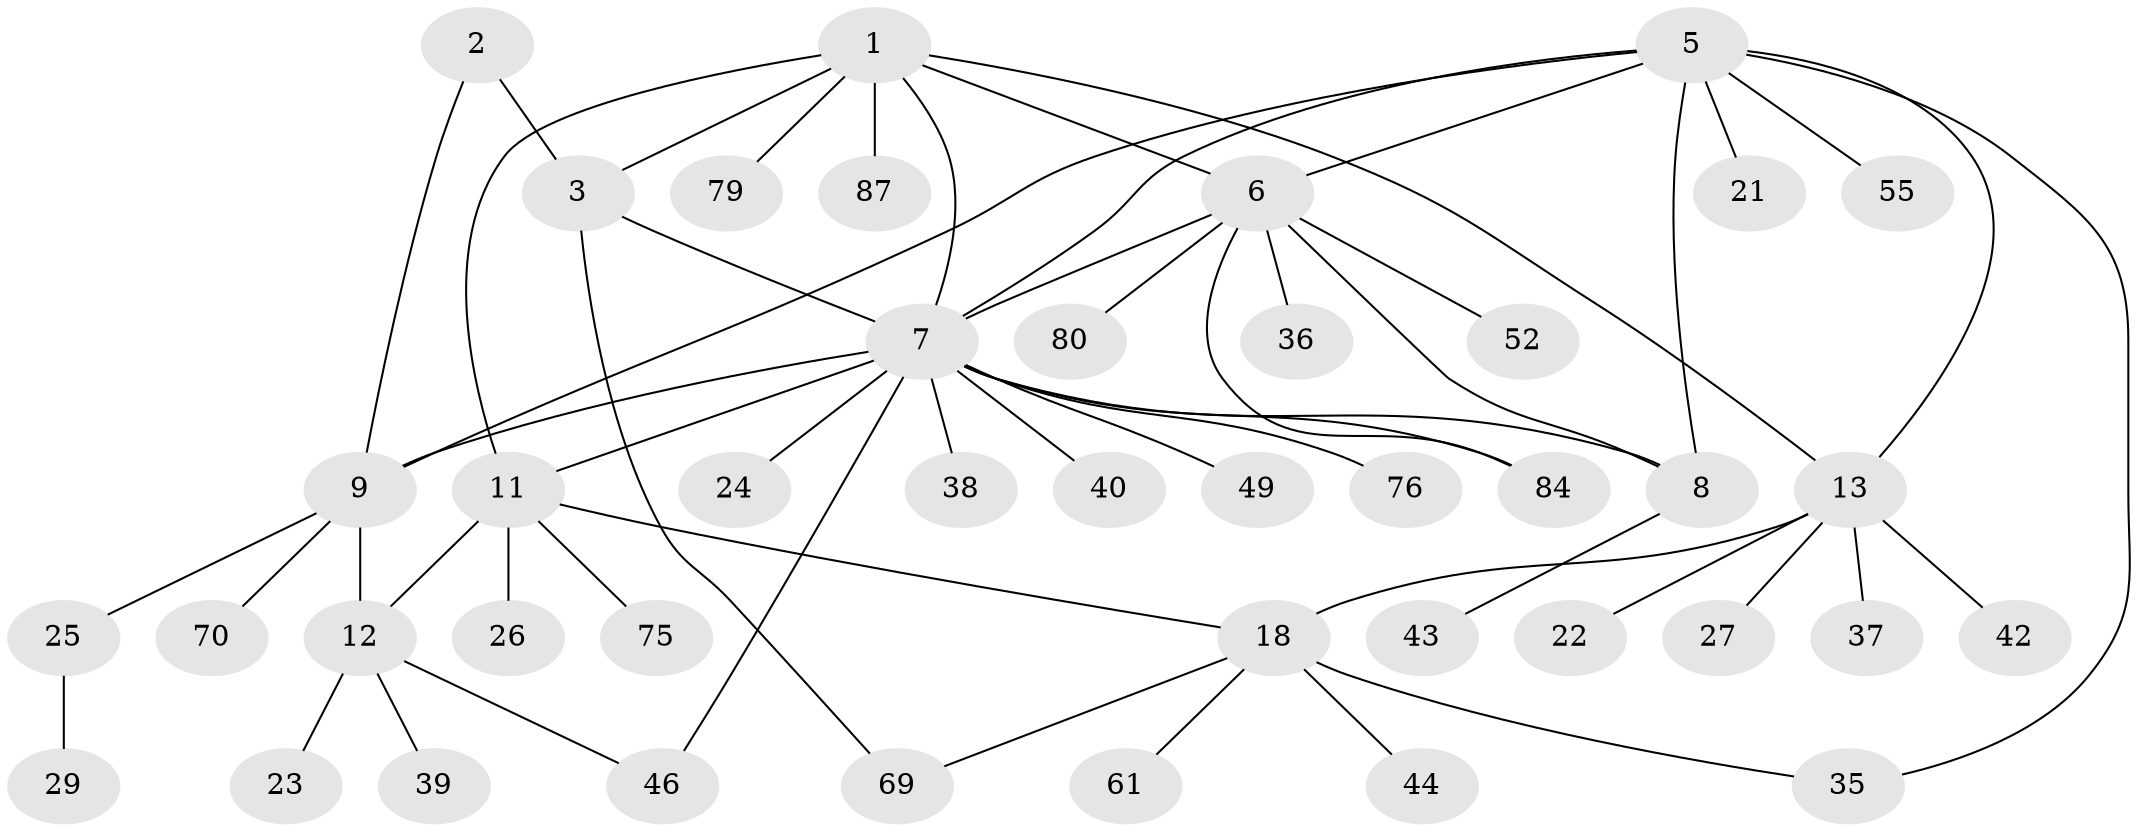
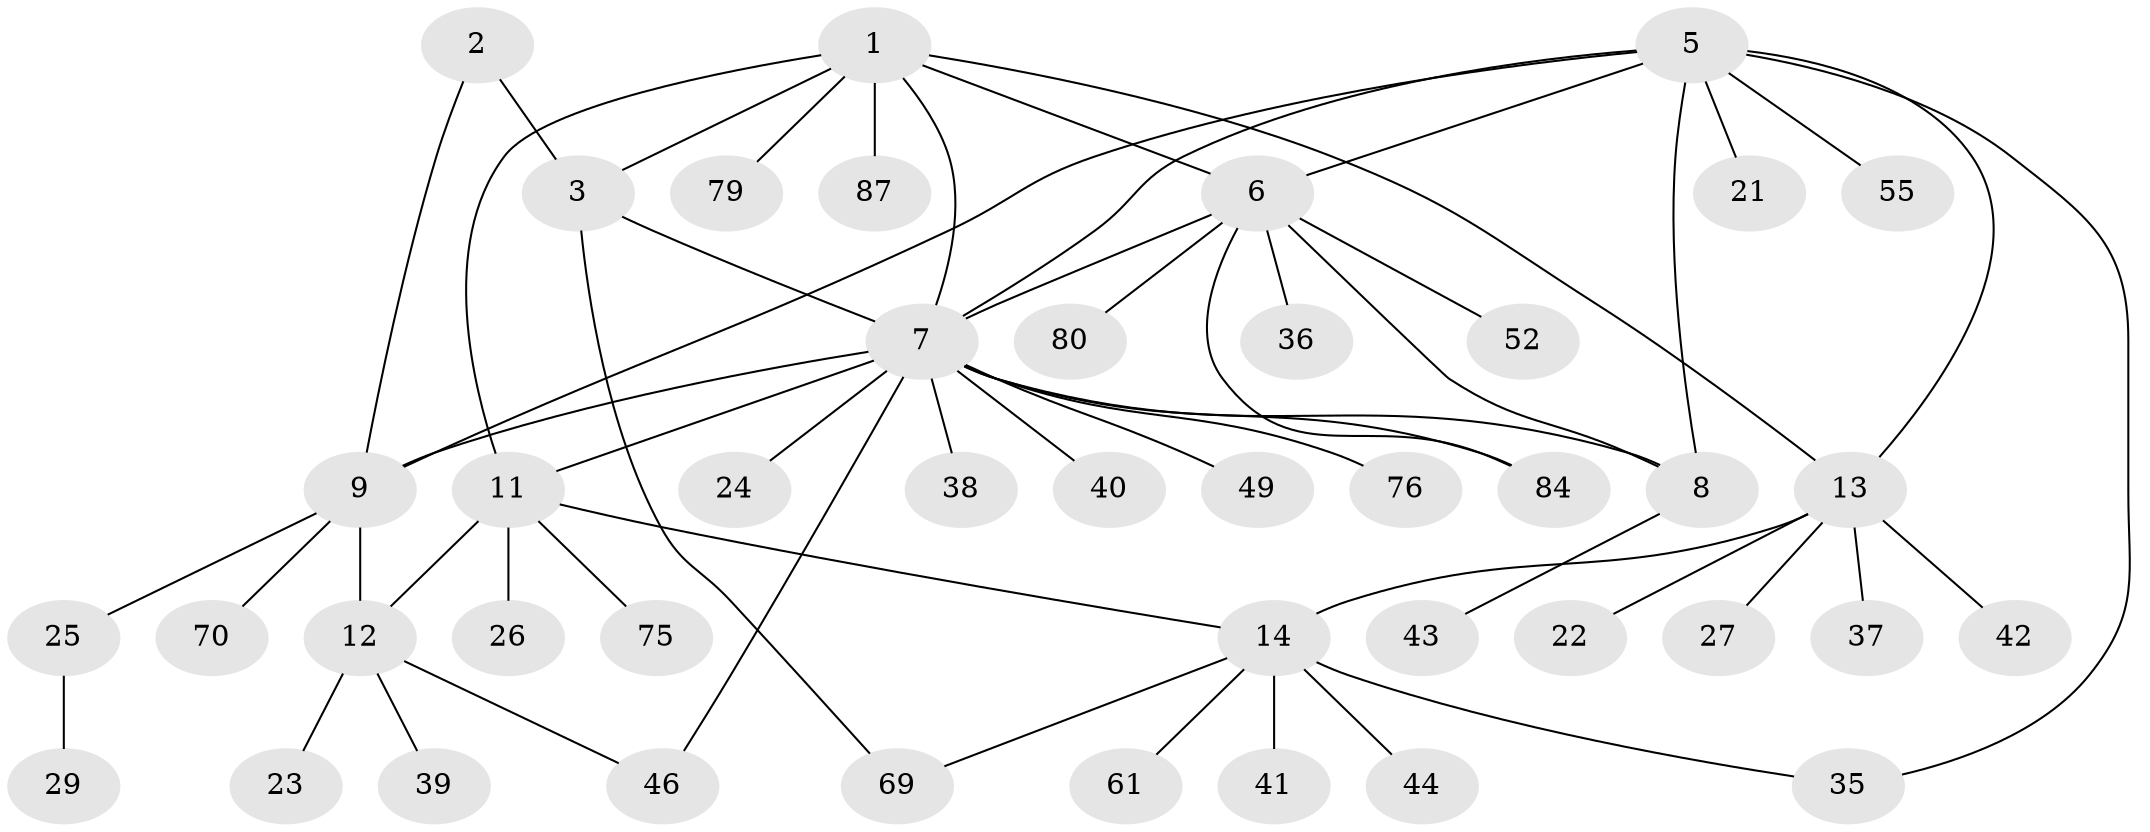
(1274, 638) -> (1274, 638)
none -> (1274, 786)
